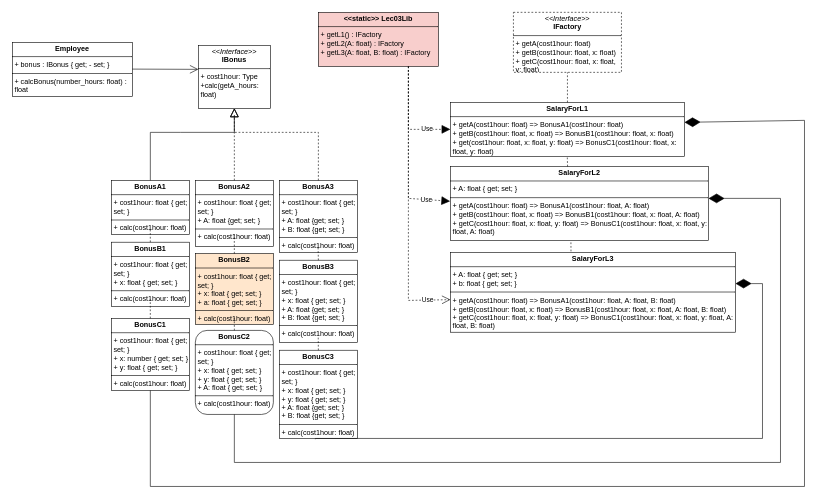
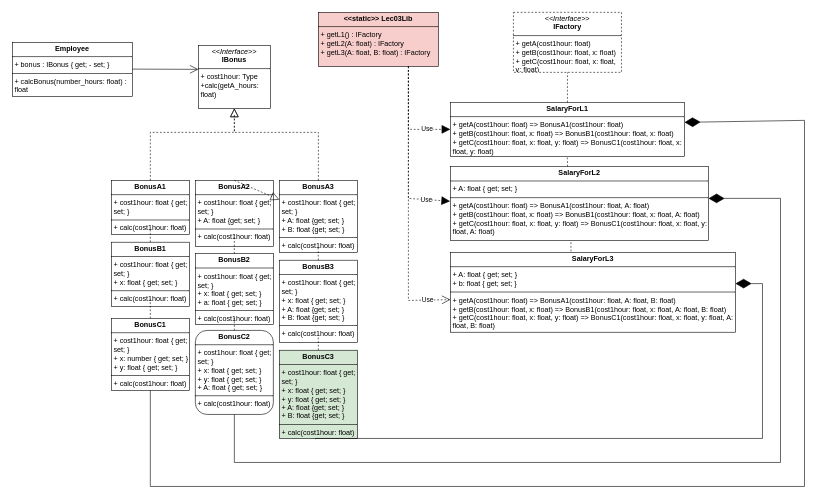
(568, 128) -> (568, 128)
(167, 132) -> (167, 132)
(234, 157) -> (253, 188)
(234, 289) -> (234, 289)
(318, 394) -> (318, 394)
